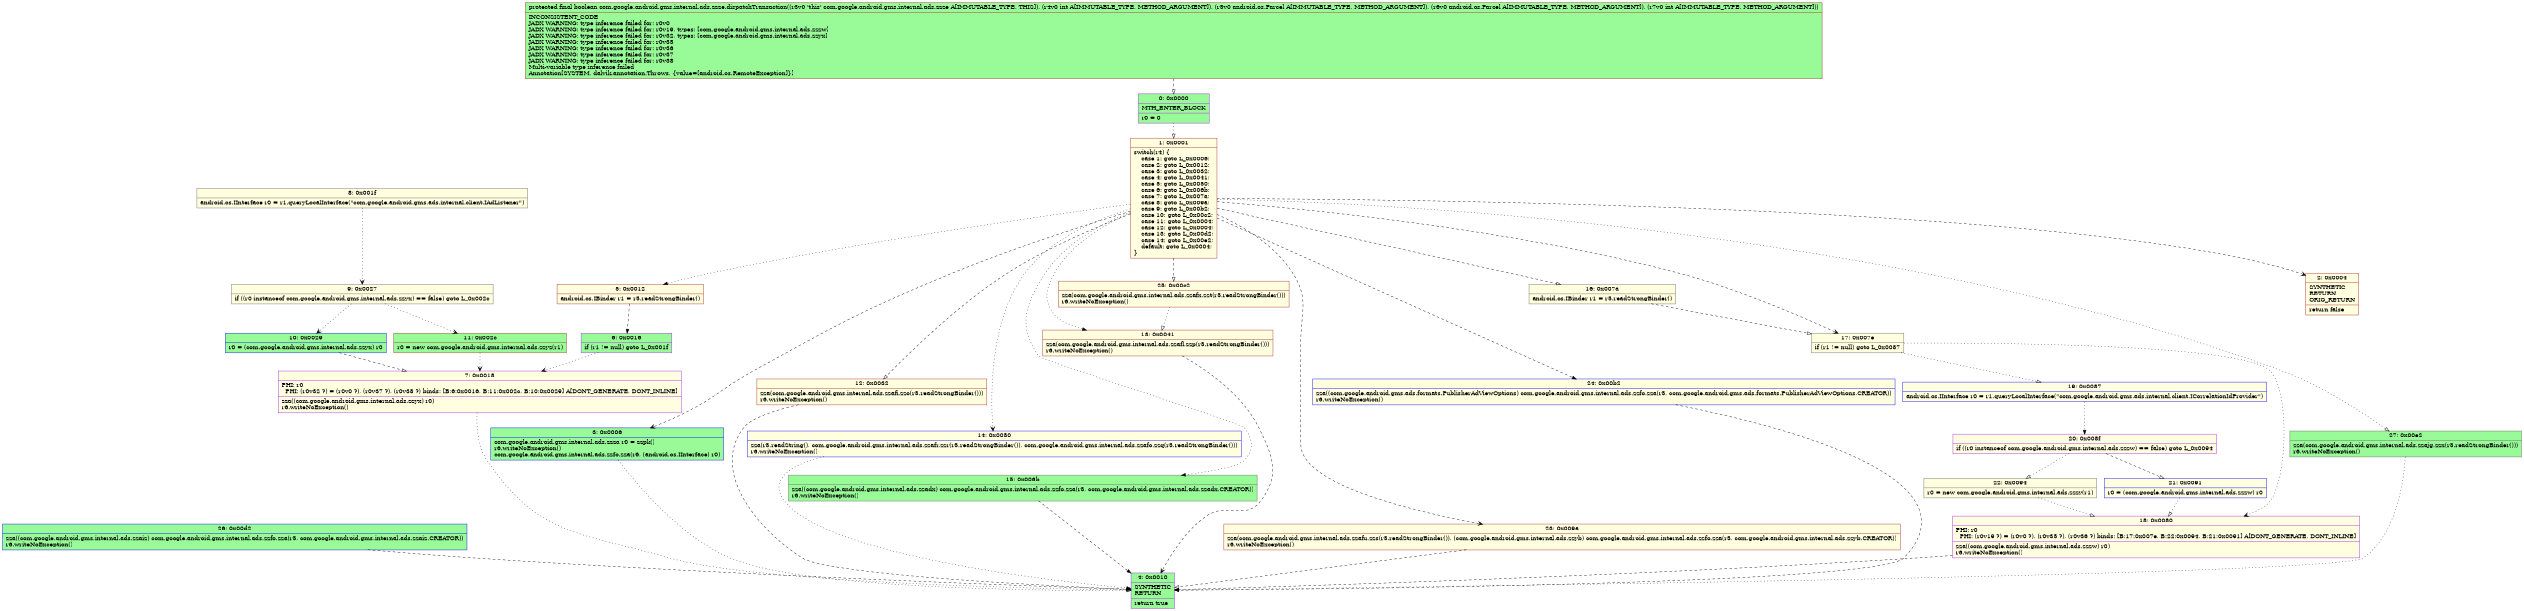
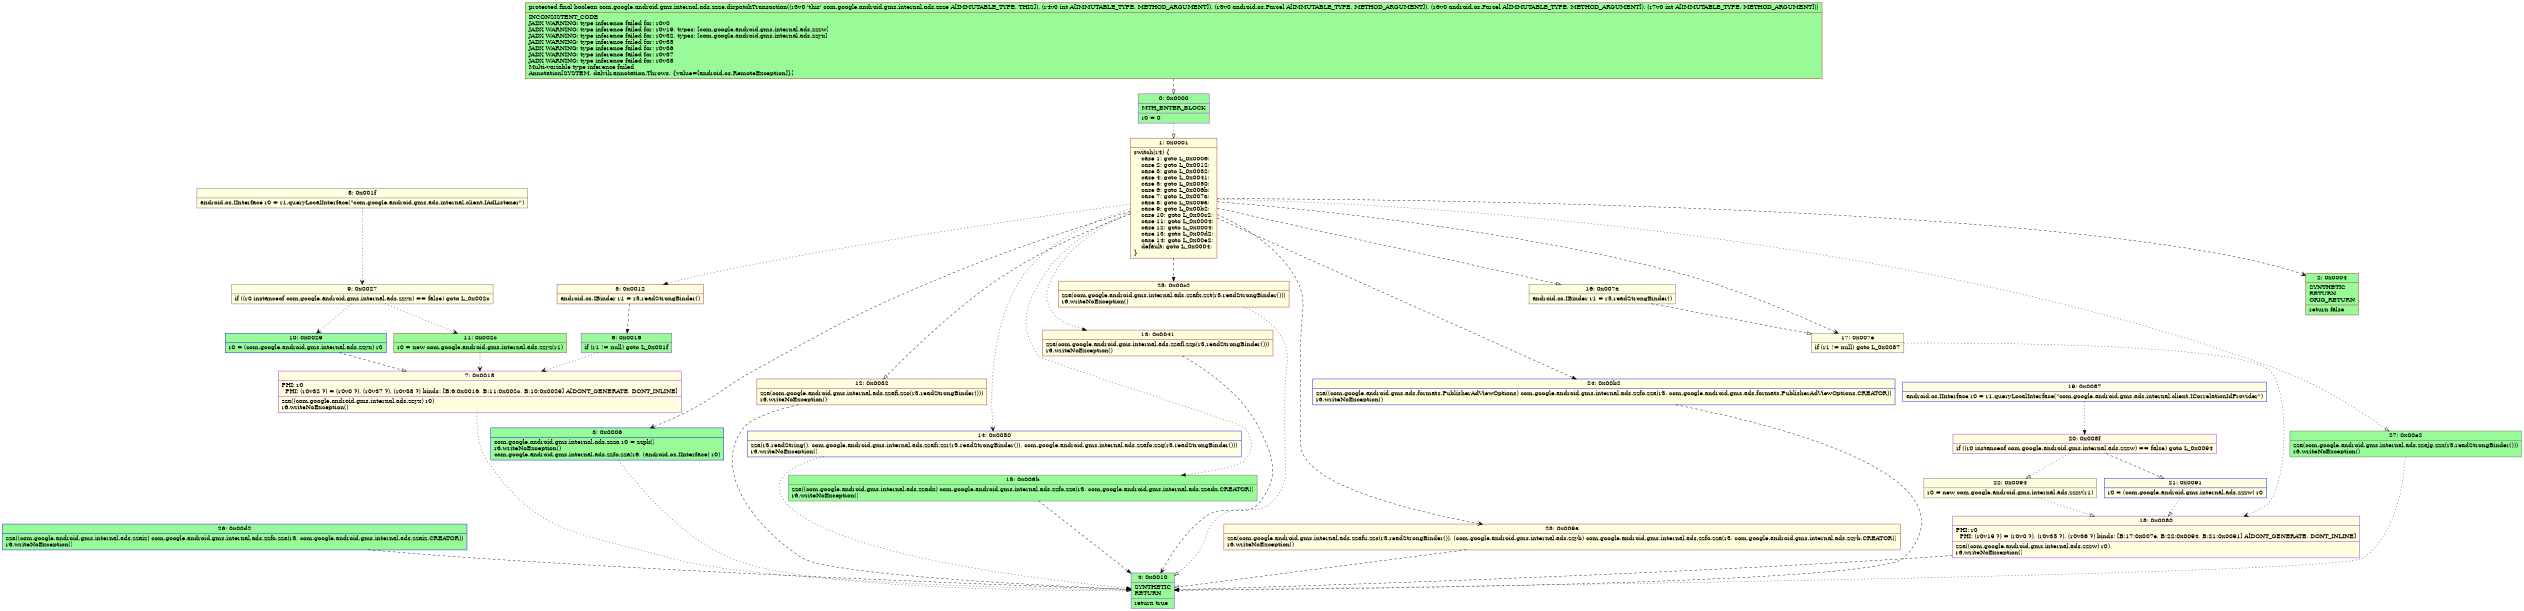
(1174, 268) -> (1174, 268)
(2332, 294) -> (2332, 294)
(1166, 317) -> (1285, 460)
(1969, 367) -> none
